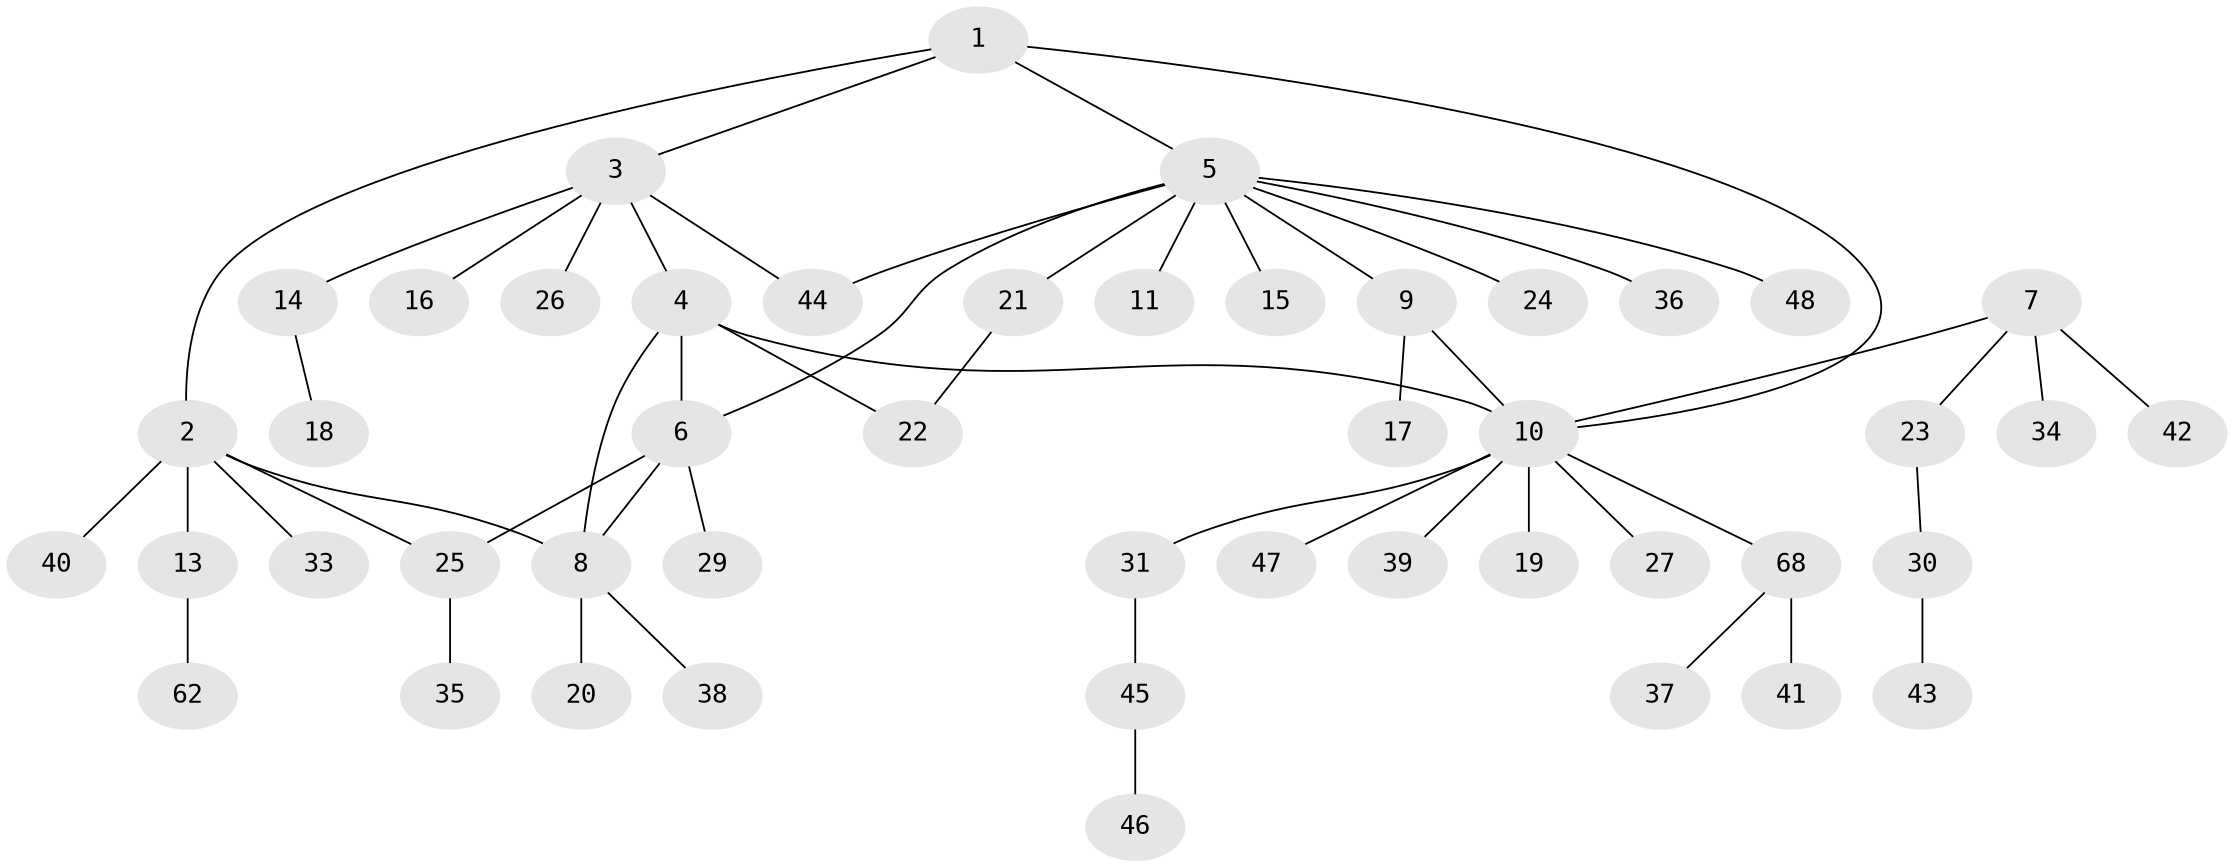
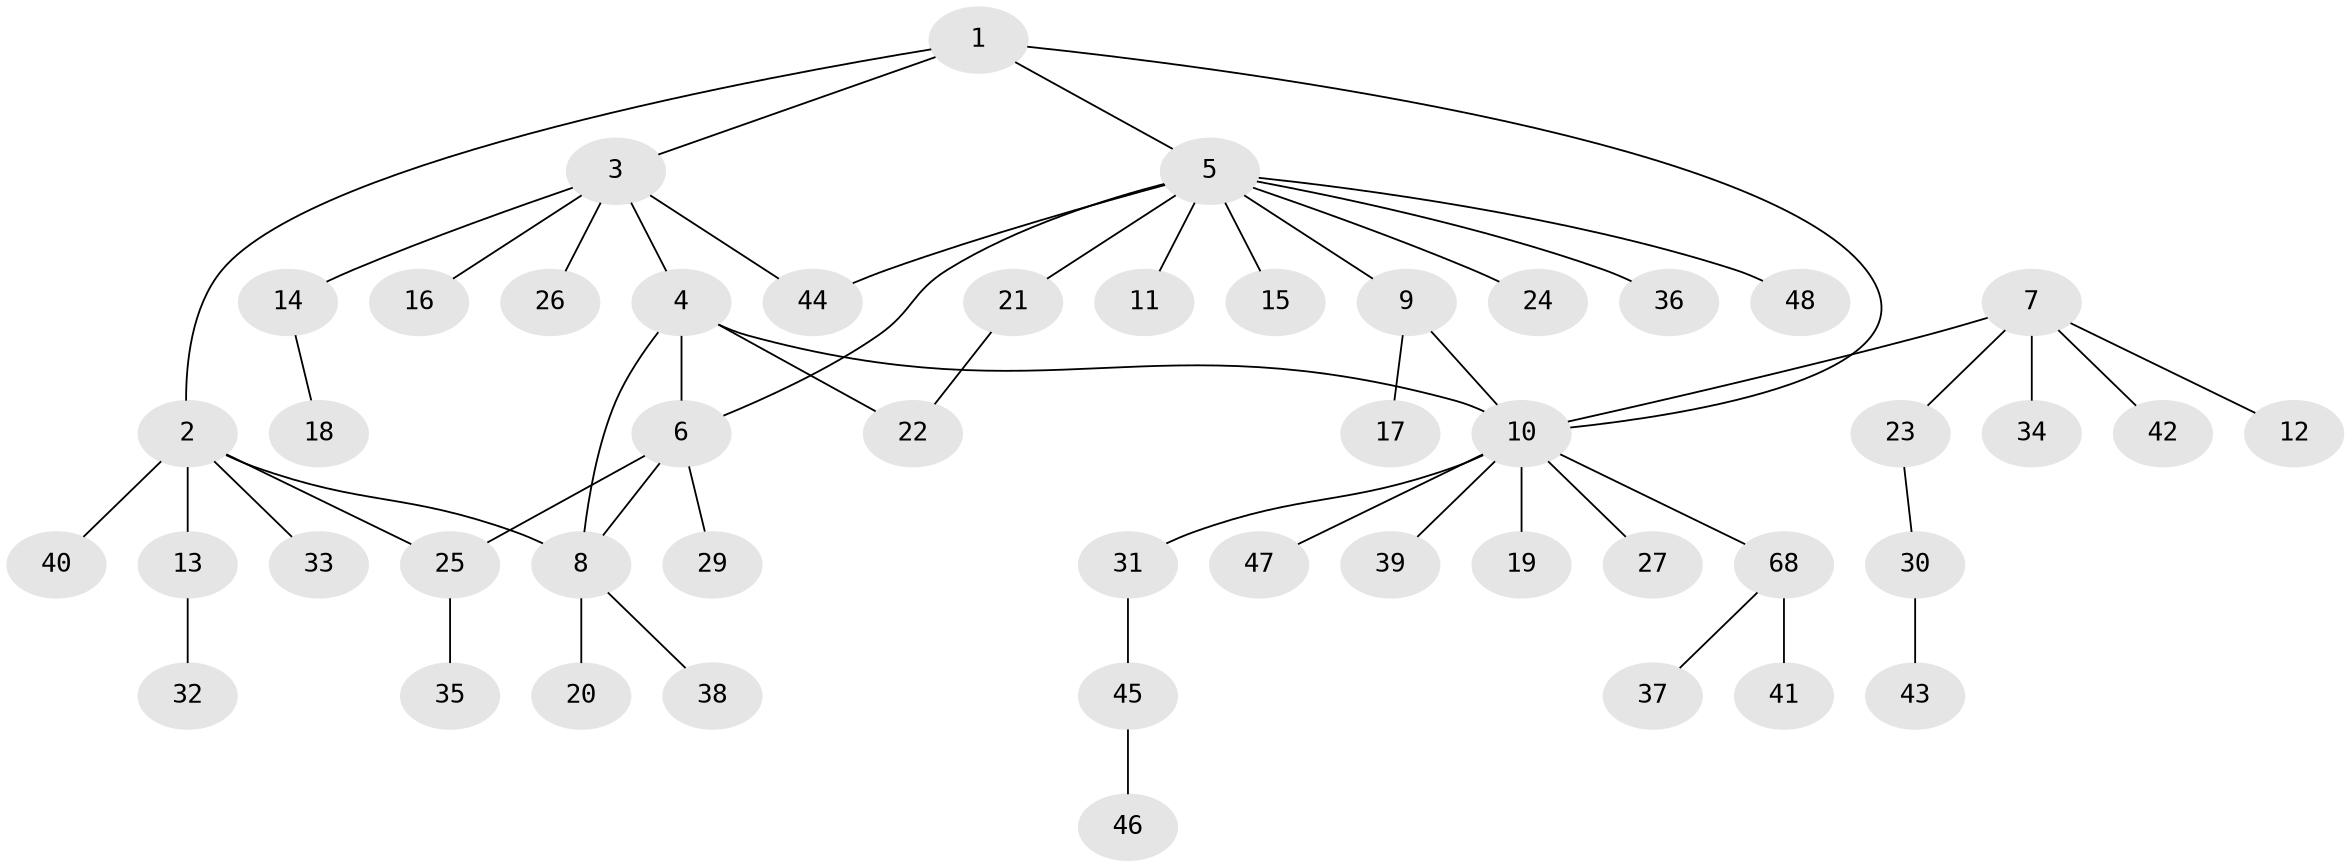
none -> (2294, 434)
(188, 696) -> (188, 696)
